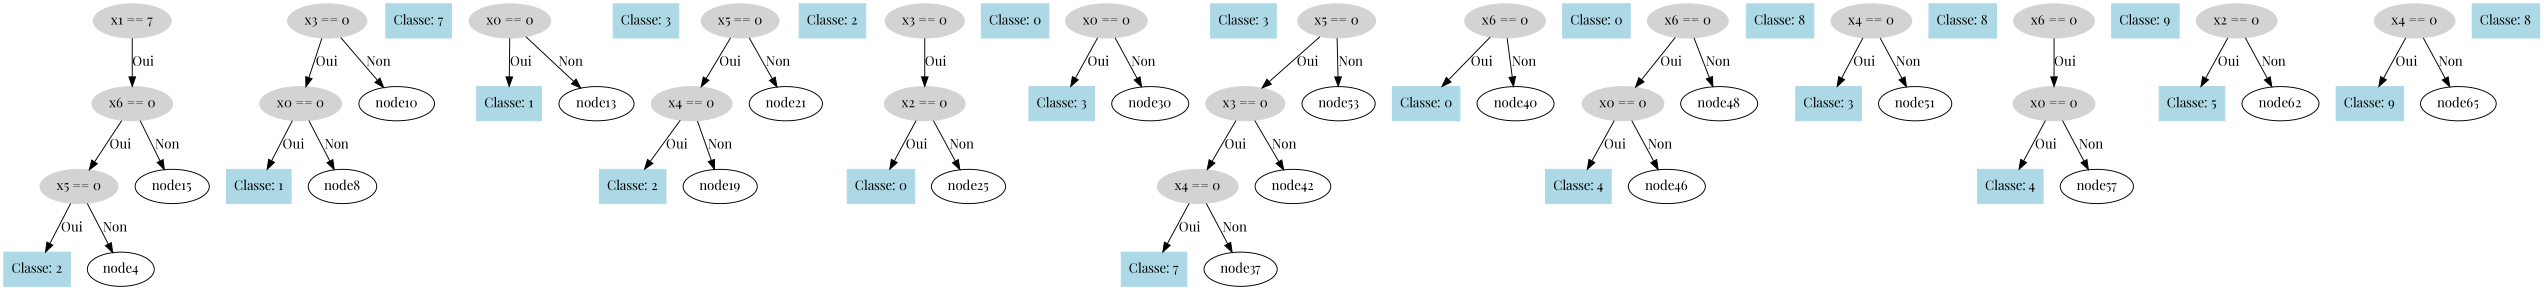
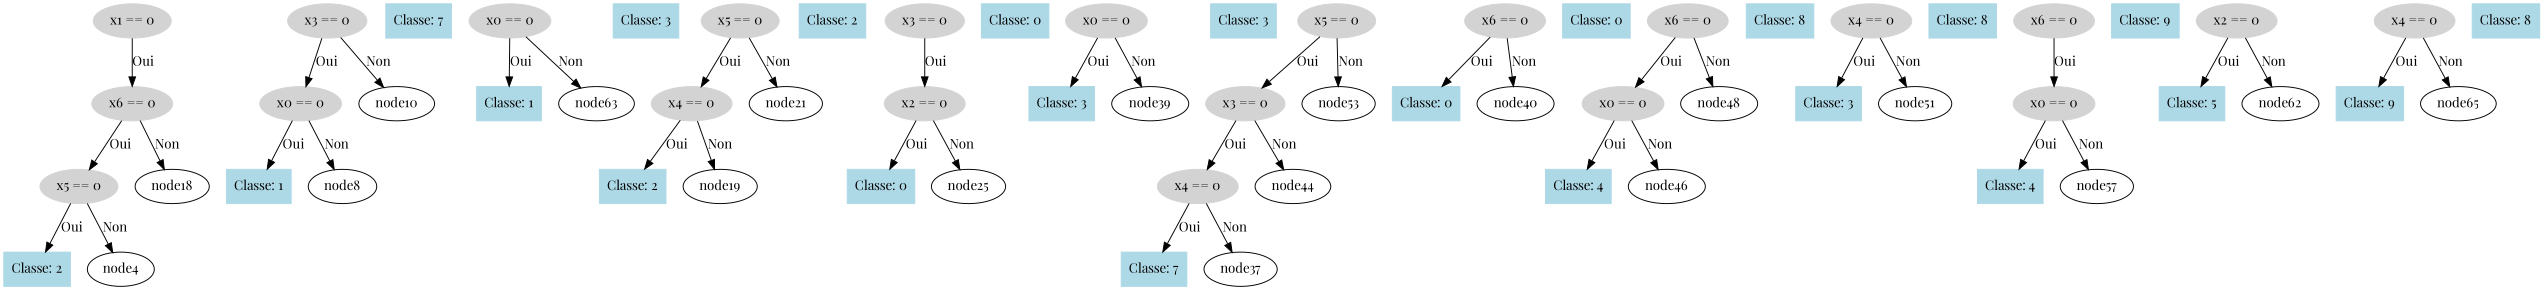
(132, 21) -> (132, 21)
(597, 104) -> (597, 104)
(1150, 104) -> (1150, 104)
(172, 186) -> (172, 186)
(1293, 186) -> (1293, 186)
